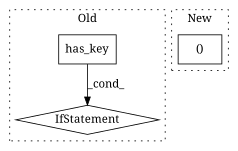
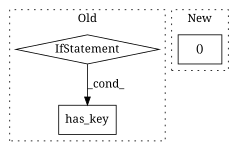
(87, 81) -> (87, 81)
